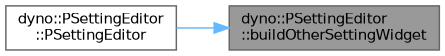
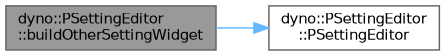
(195, 28) -> (235, 28)
